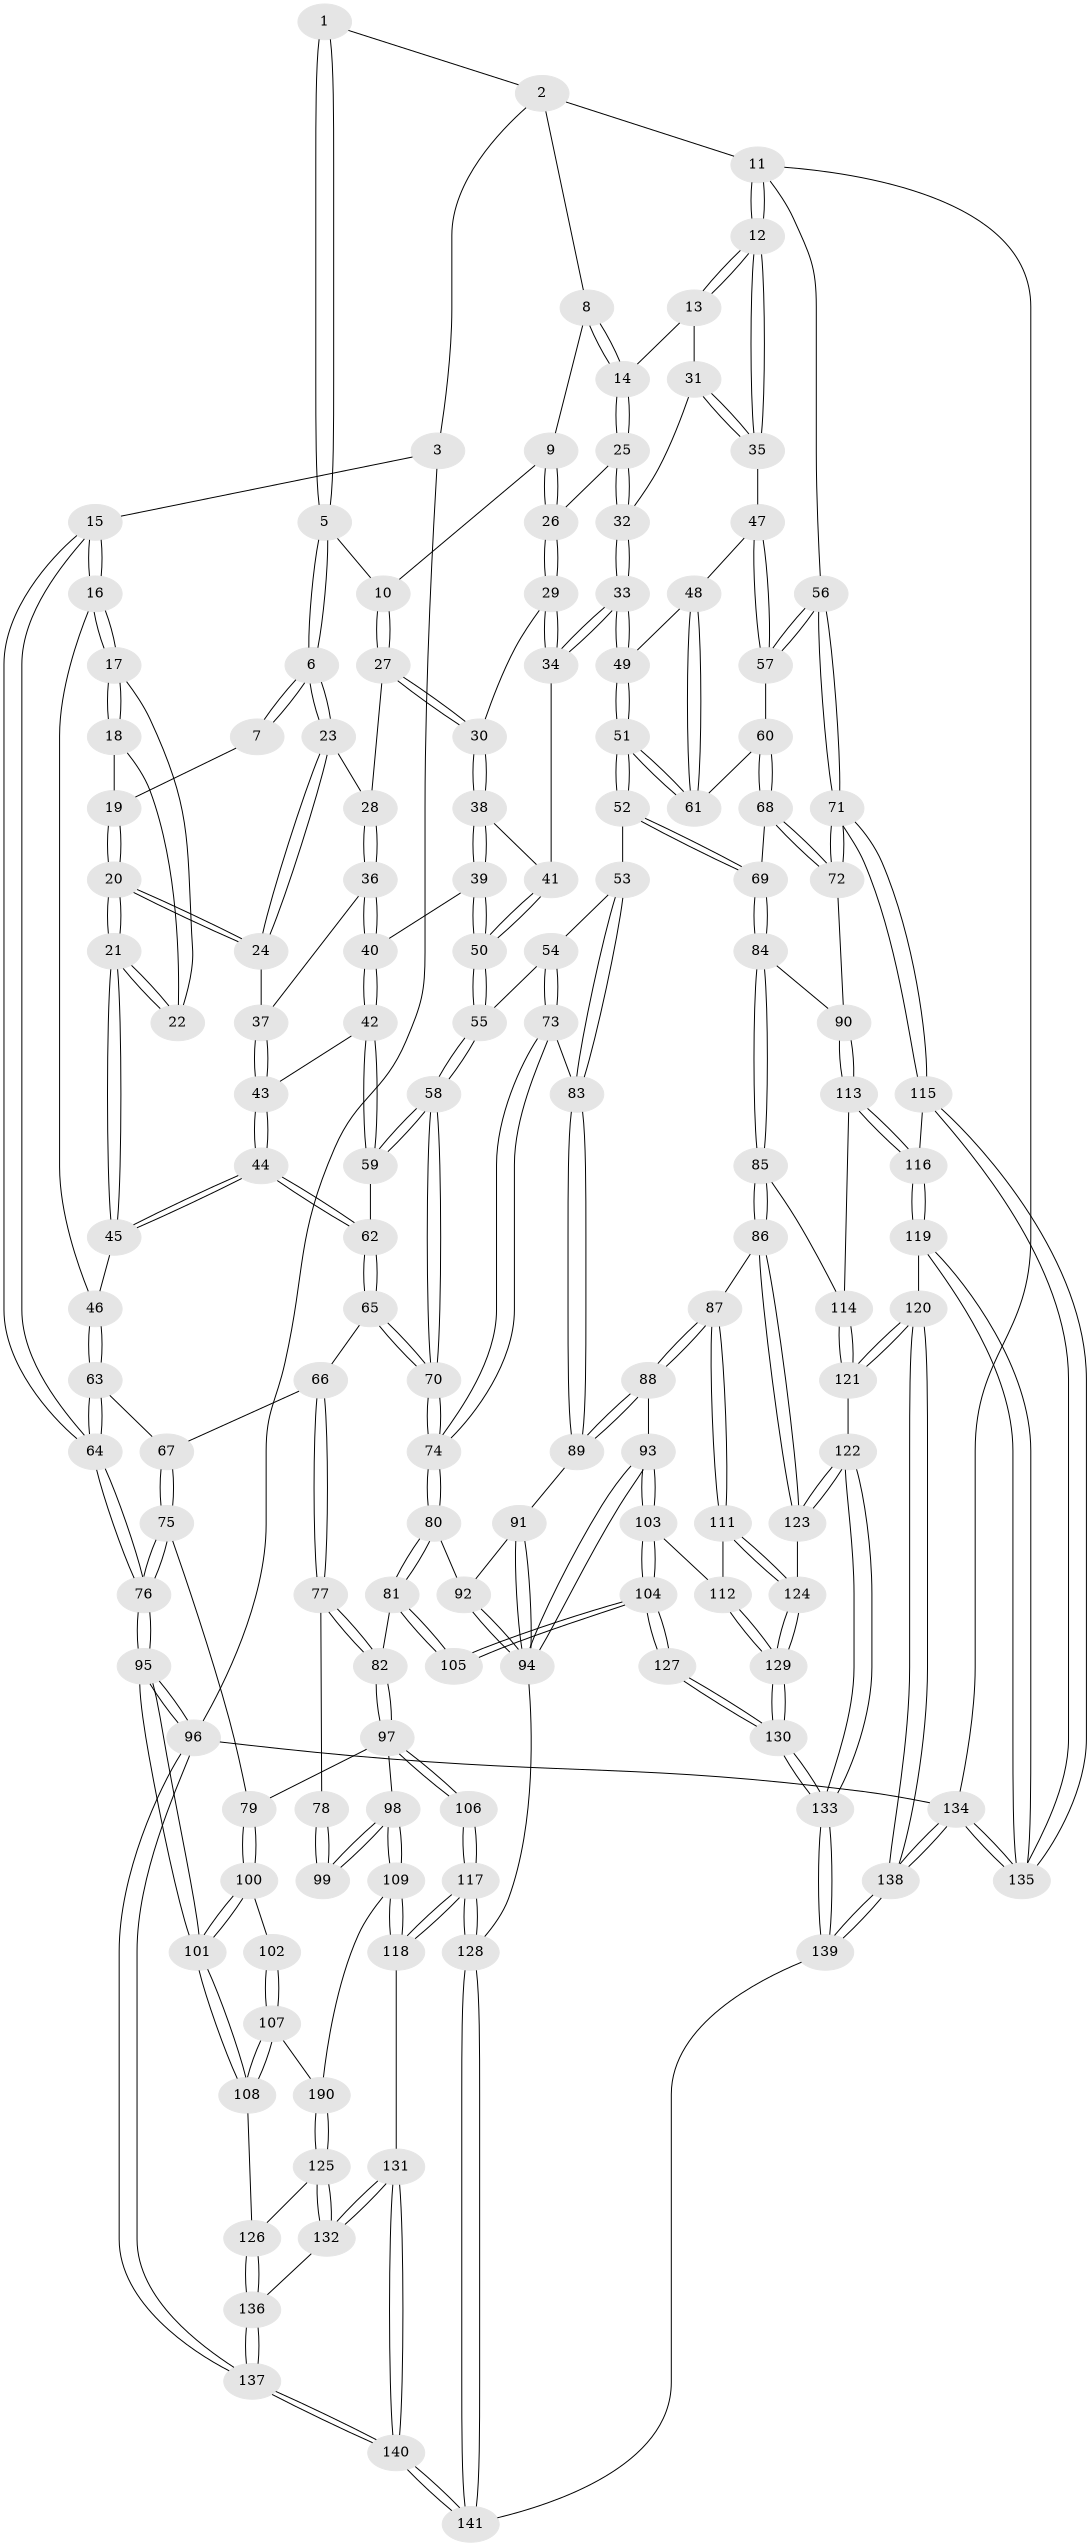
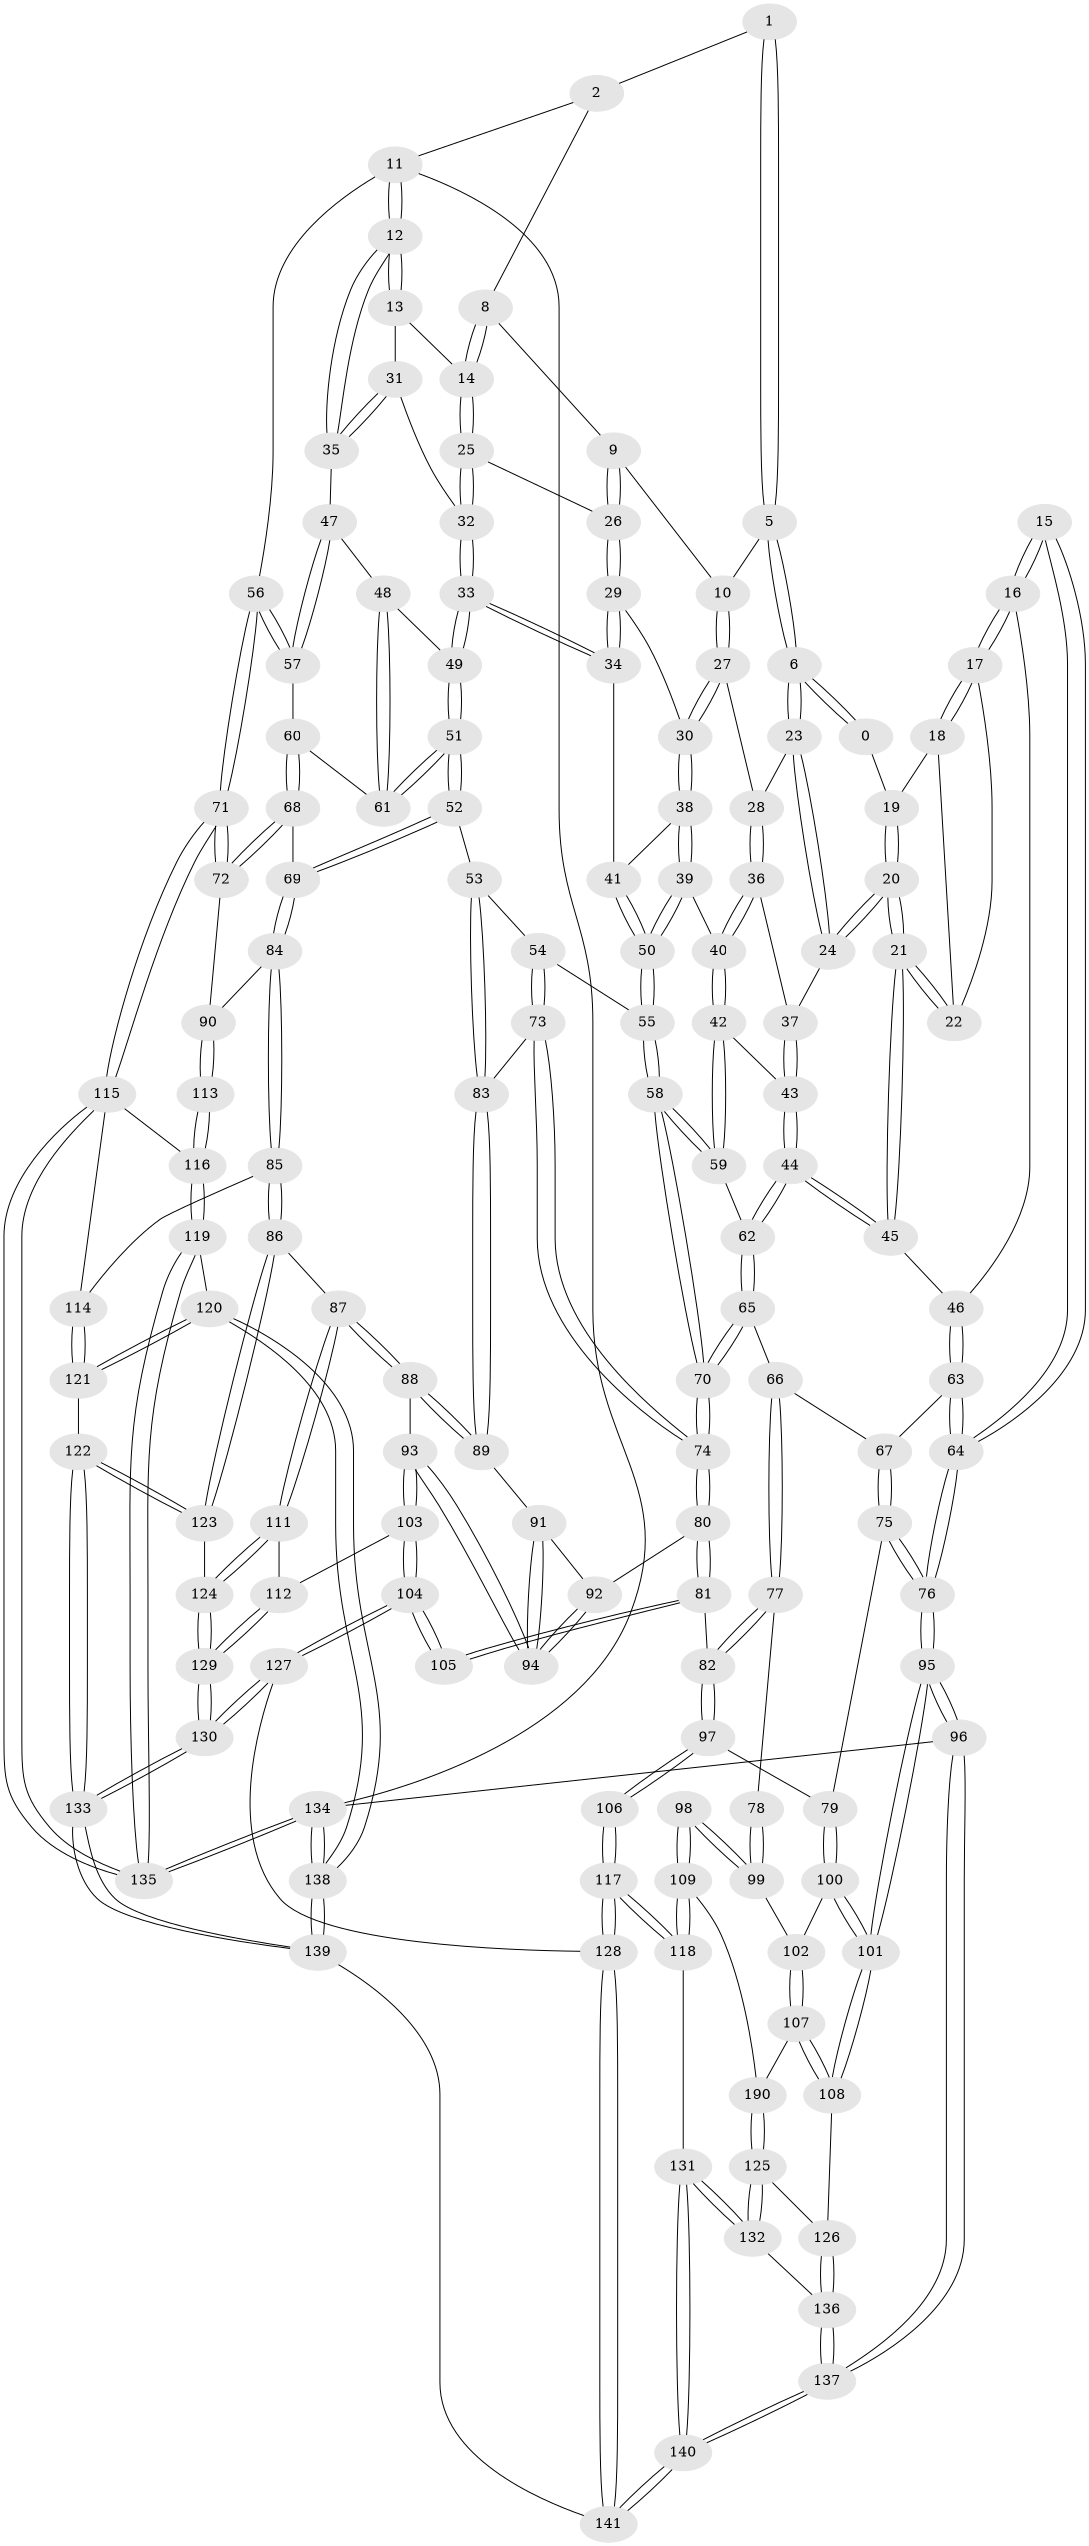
(438, 451) -> none
(257, 737) -> (866, 737)
(847, 1202) -> (93, 1202)
(390, 1774) -> none
(527, 1815) -> (304, 1915)
none -> (777, 1917)
